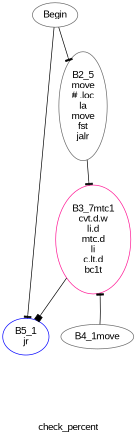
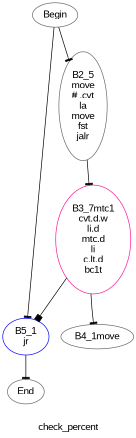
(83, 106) -> (83, 106)
(100, 311) -> (92, 307)
none -> (26, 392)
